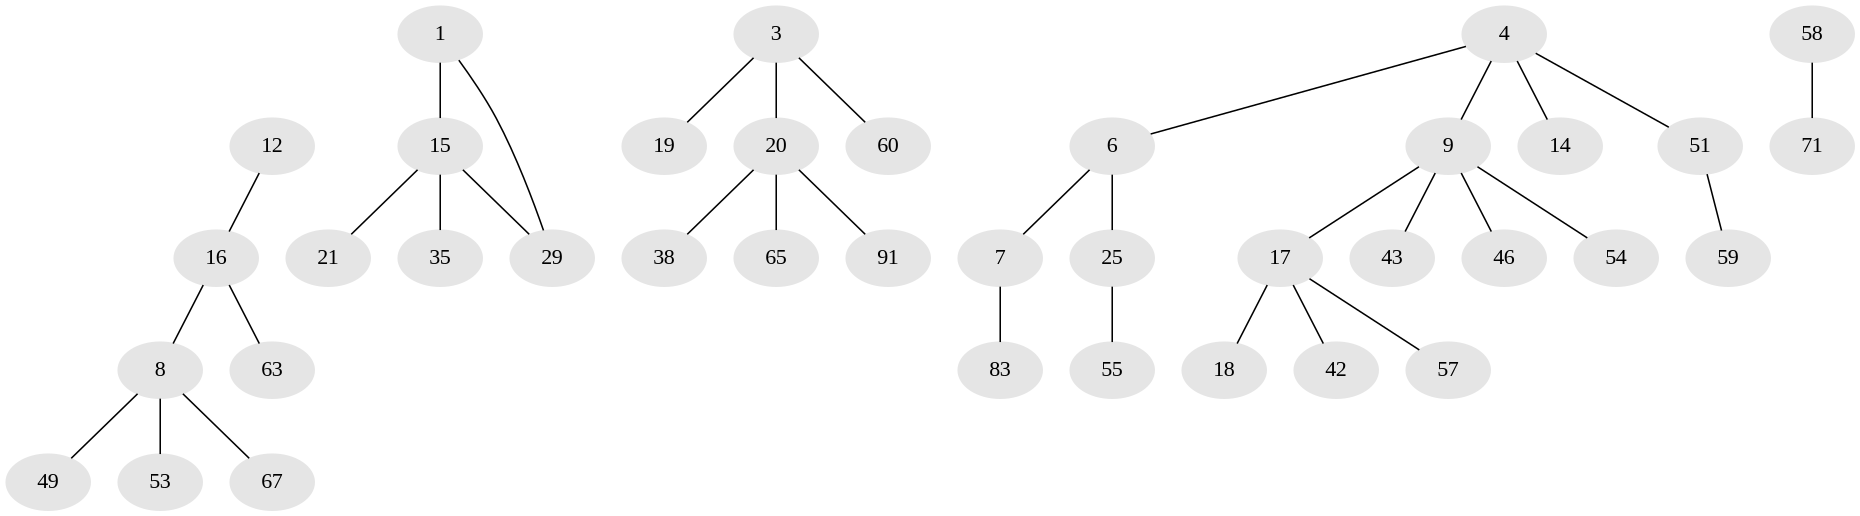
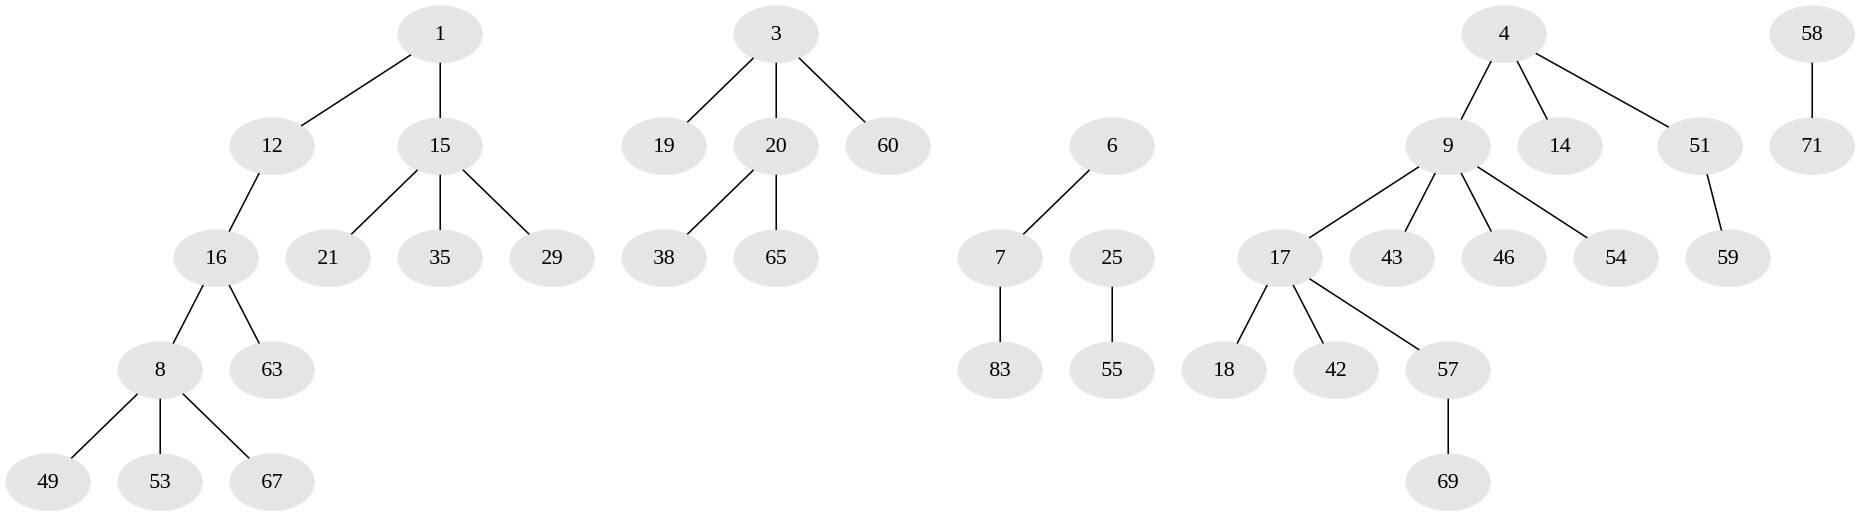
(1308, 90) -> none
(508, 142) -> (356, 90)
(1112, 202) -> none
(888, 258) -> none
none -> (1448, 482)
